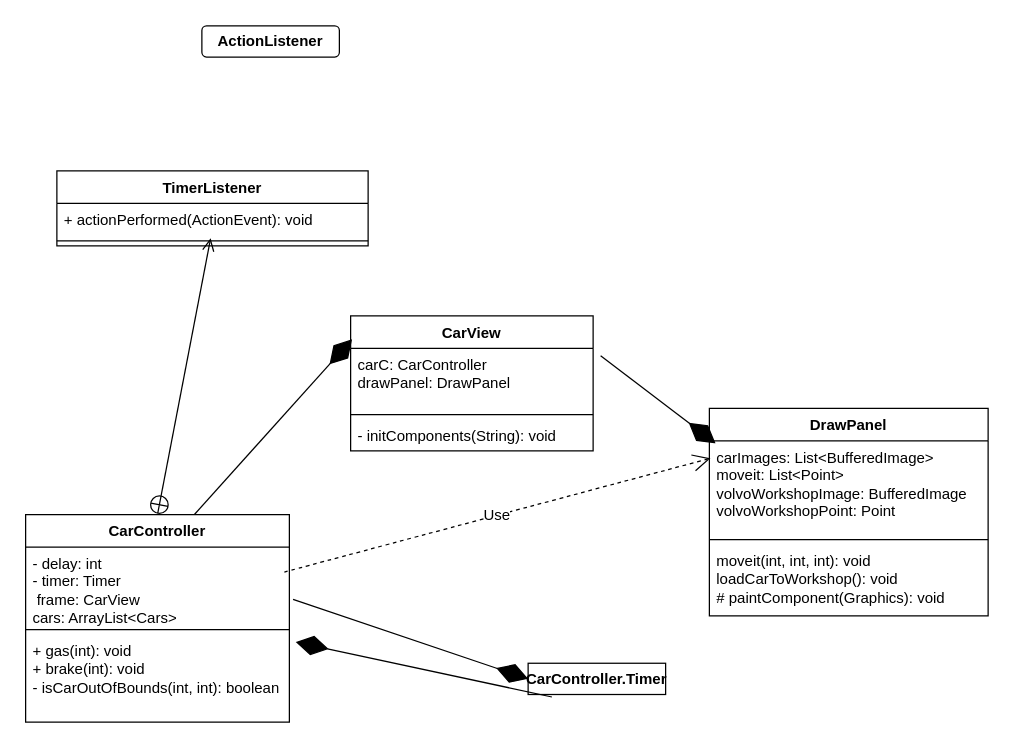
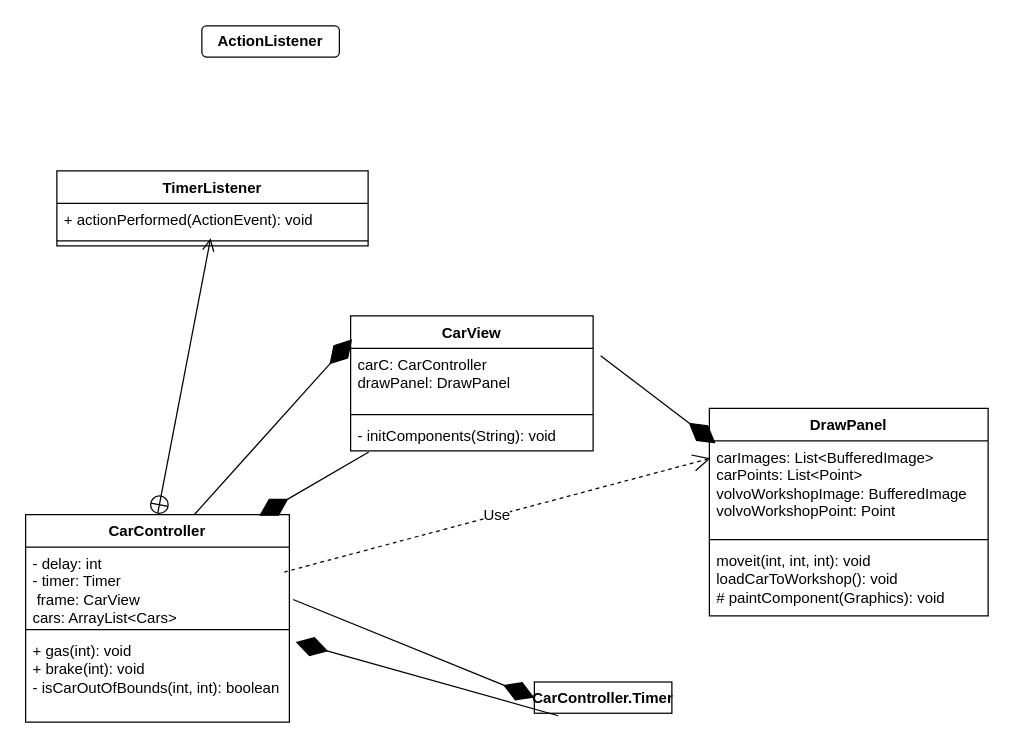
none -> (326, 477)
(850, 485) -> (850, 485)
(597, 679) -> (603, 698)
